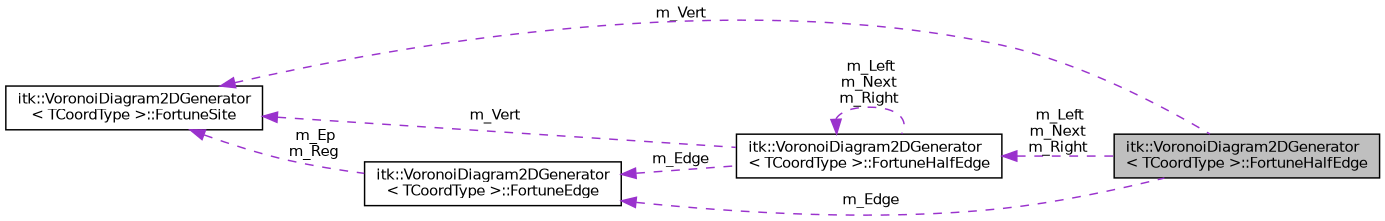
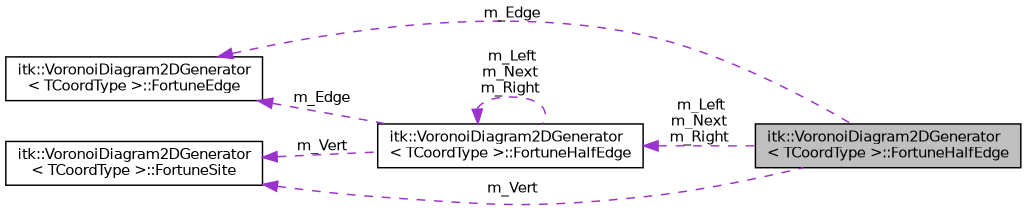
(283, 159) -> none
